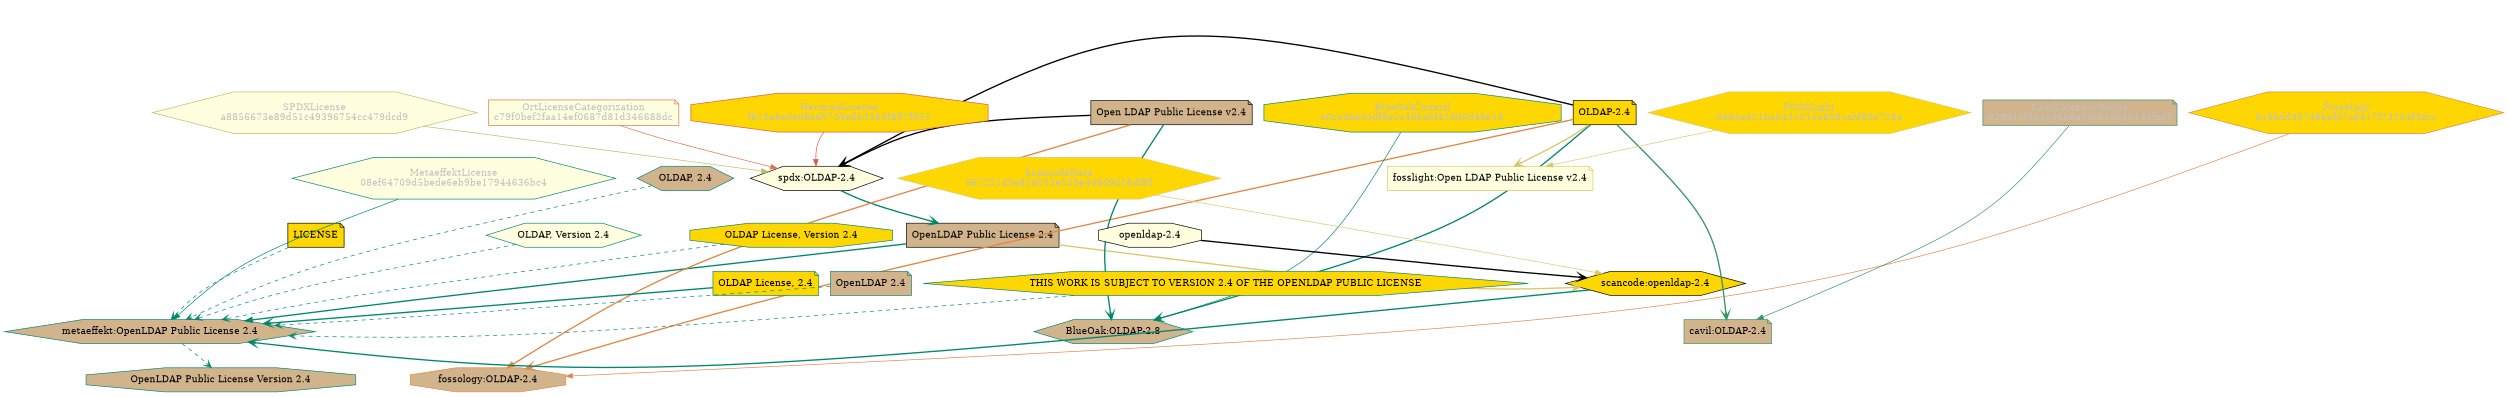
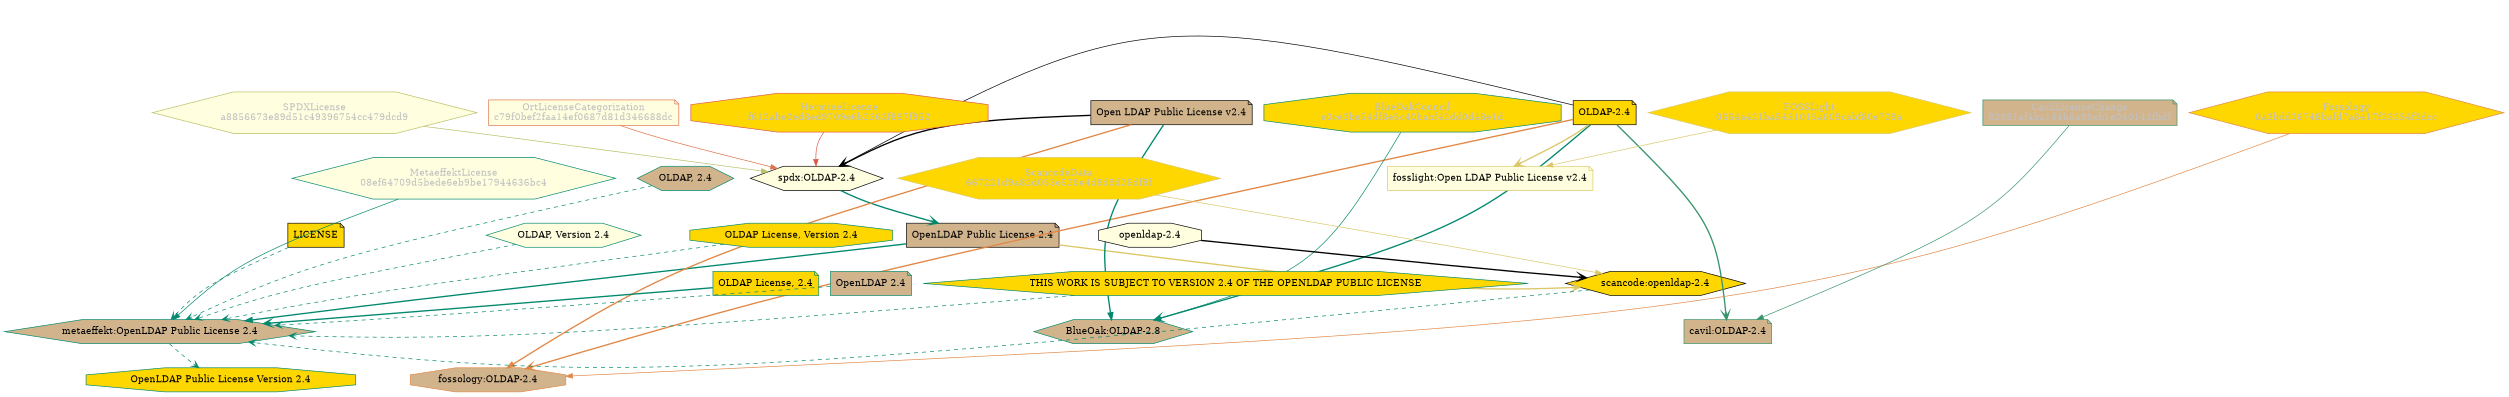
(1200, 37) -> (1200, 37)
(1113, 213) -> (1113, 213)
(923, 352) -> (923, 352)
(194, 353) -> (181, 354)
(221, 380) -> (221, 380)
